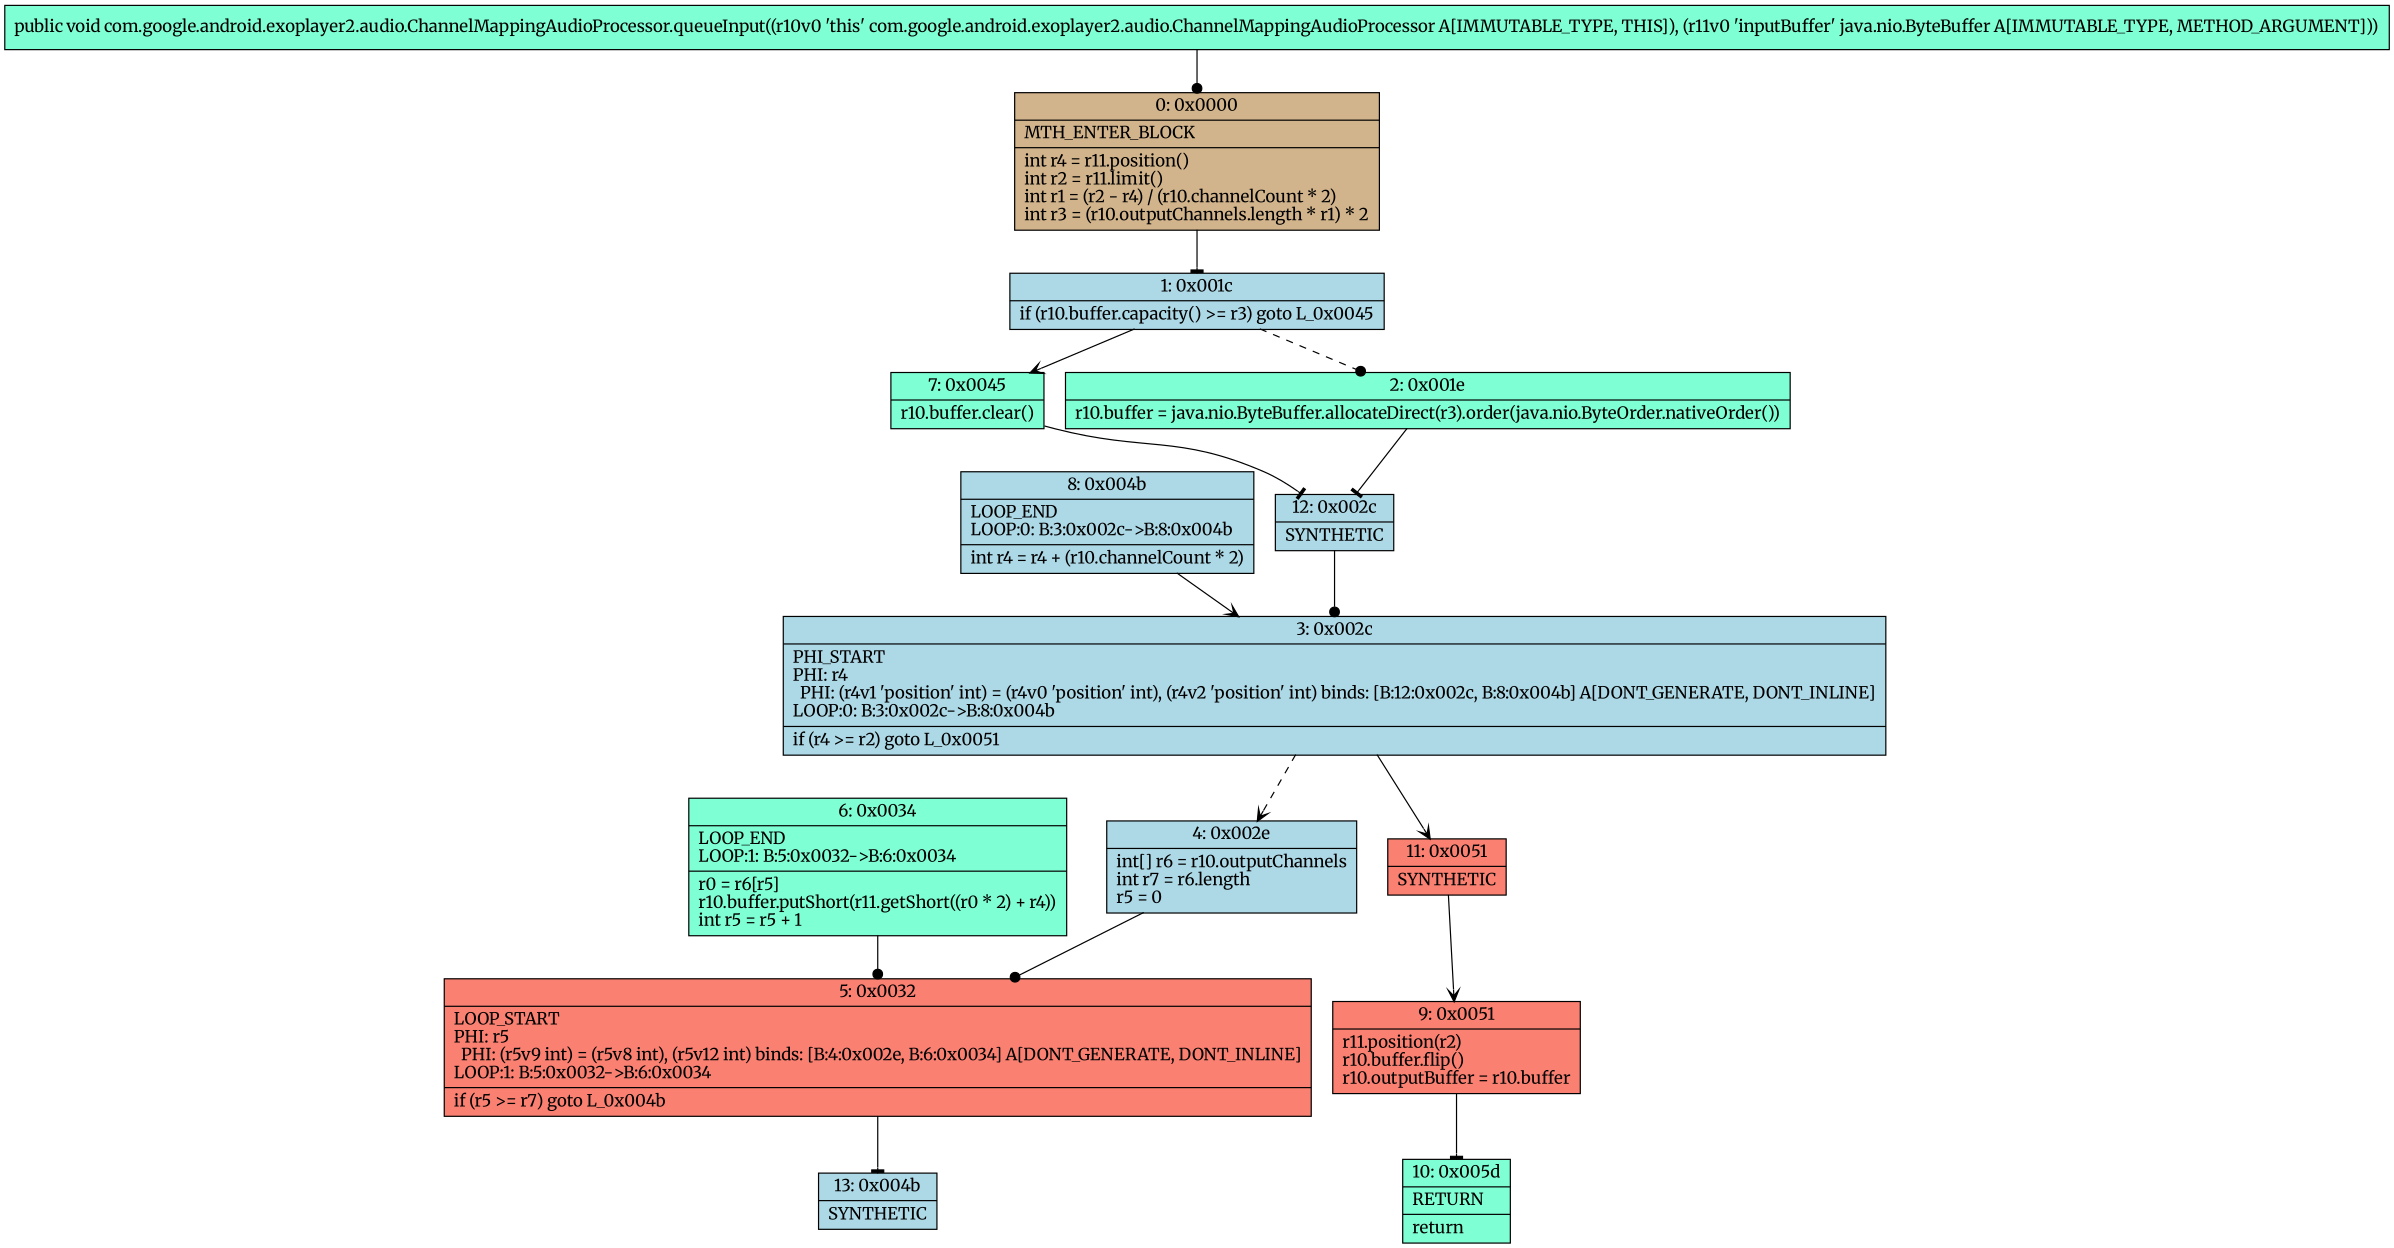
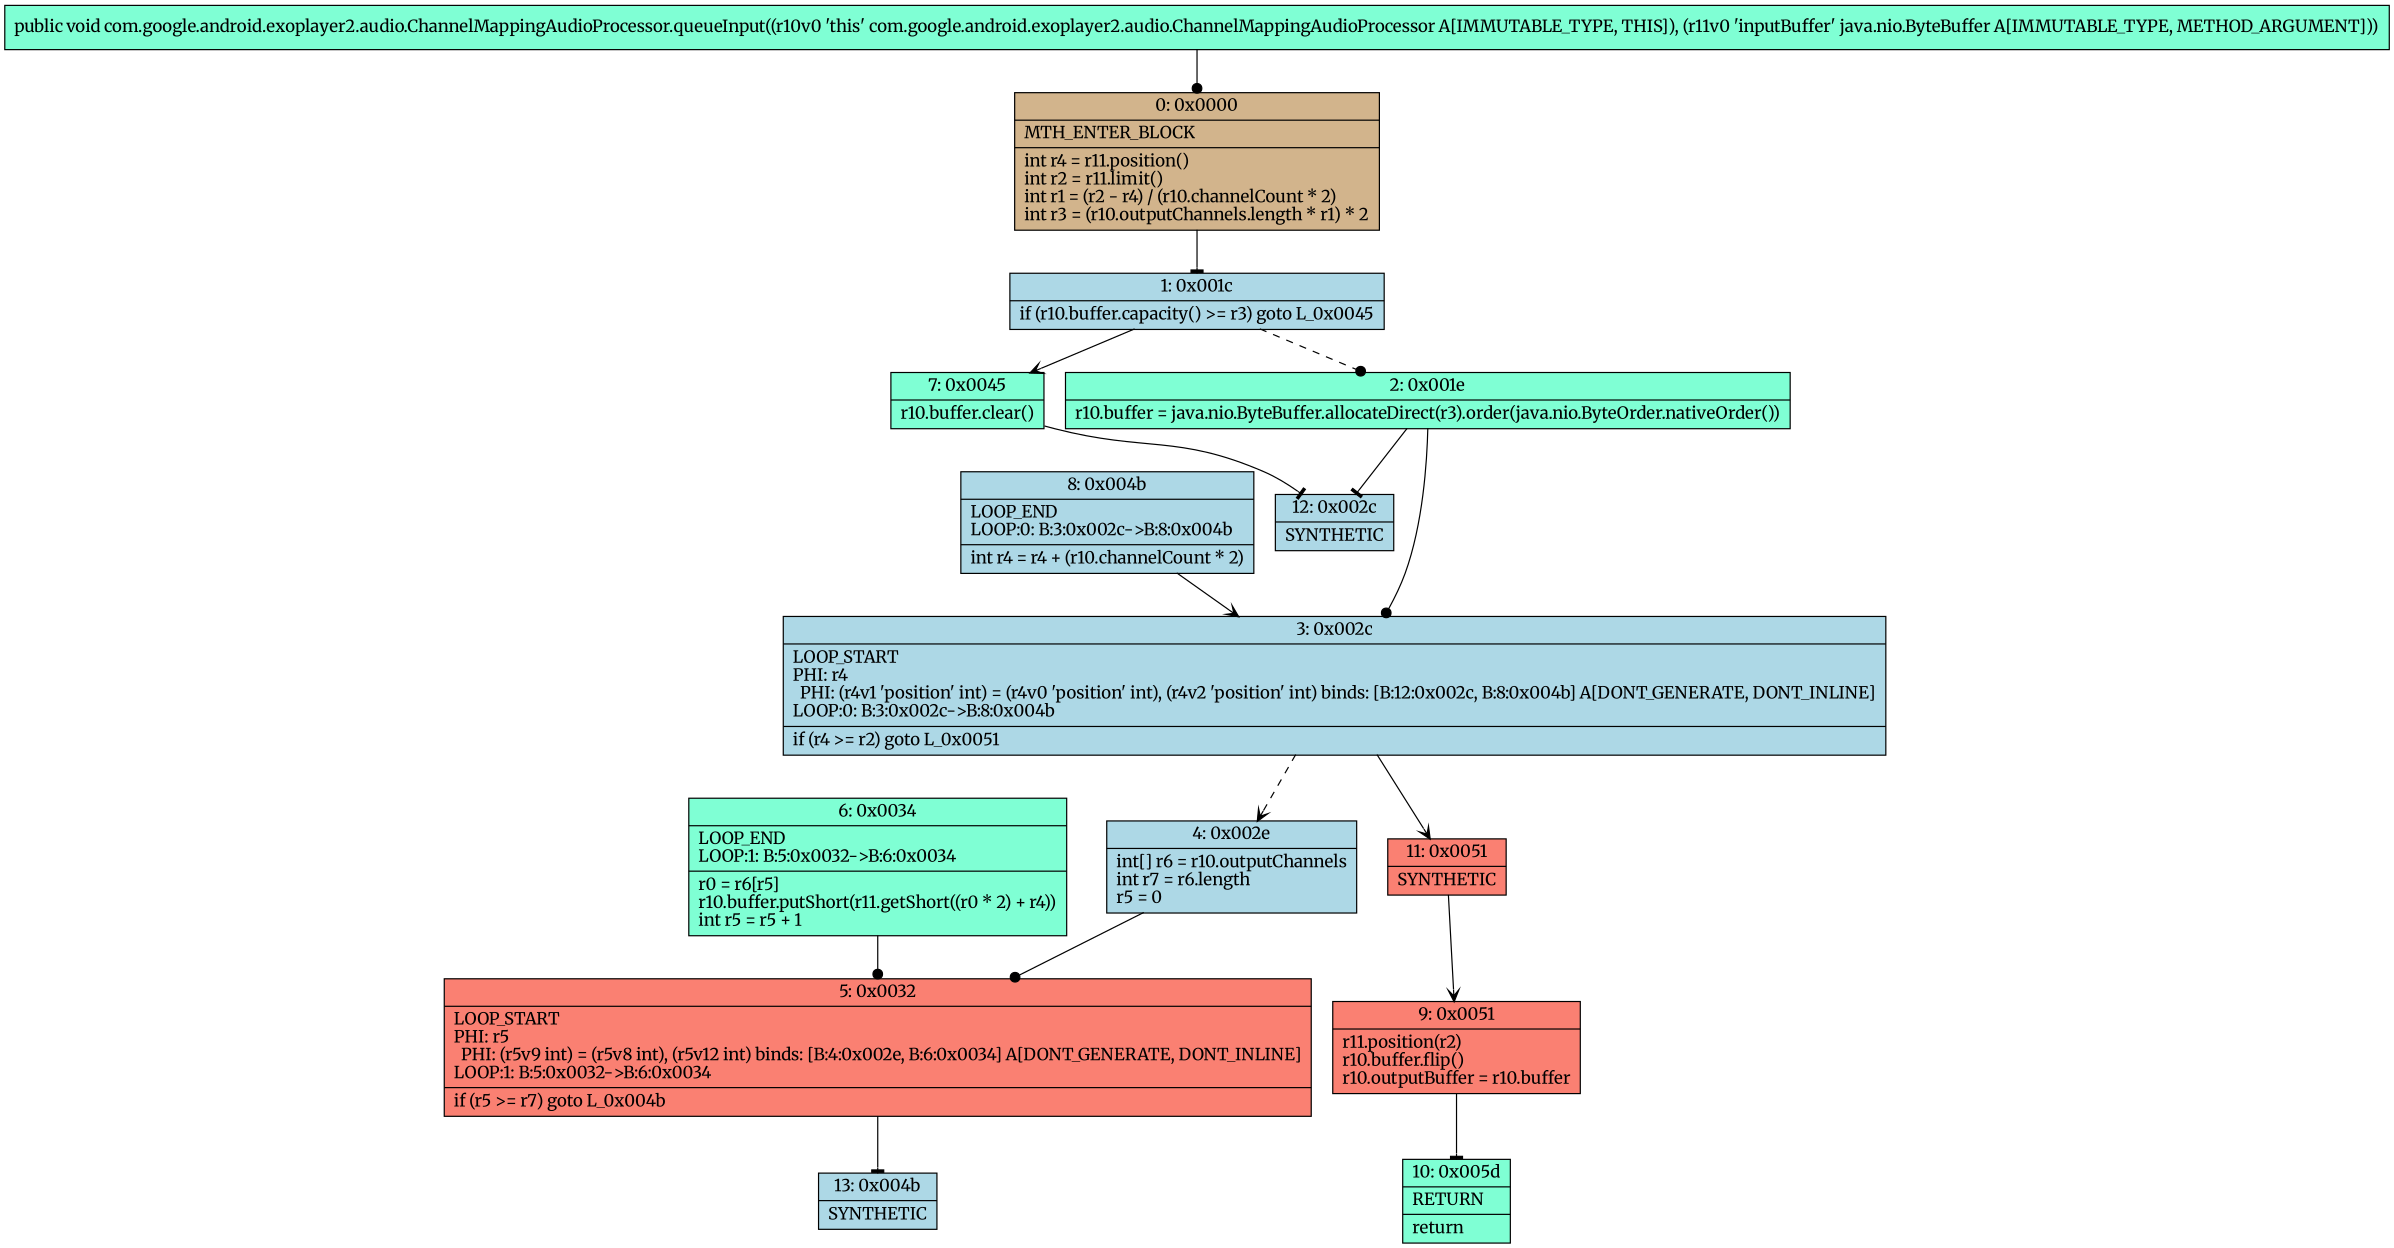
(1335, 579) -> (1419, 521)
(839, 658) -> (846, 658)
